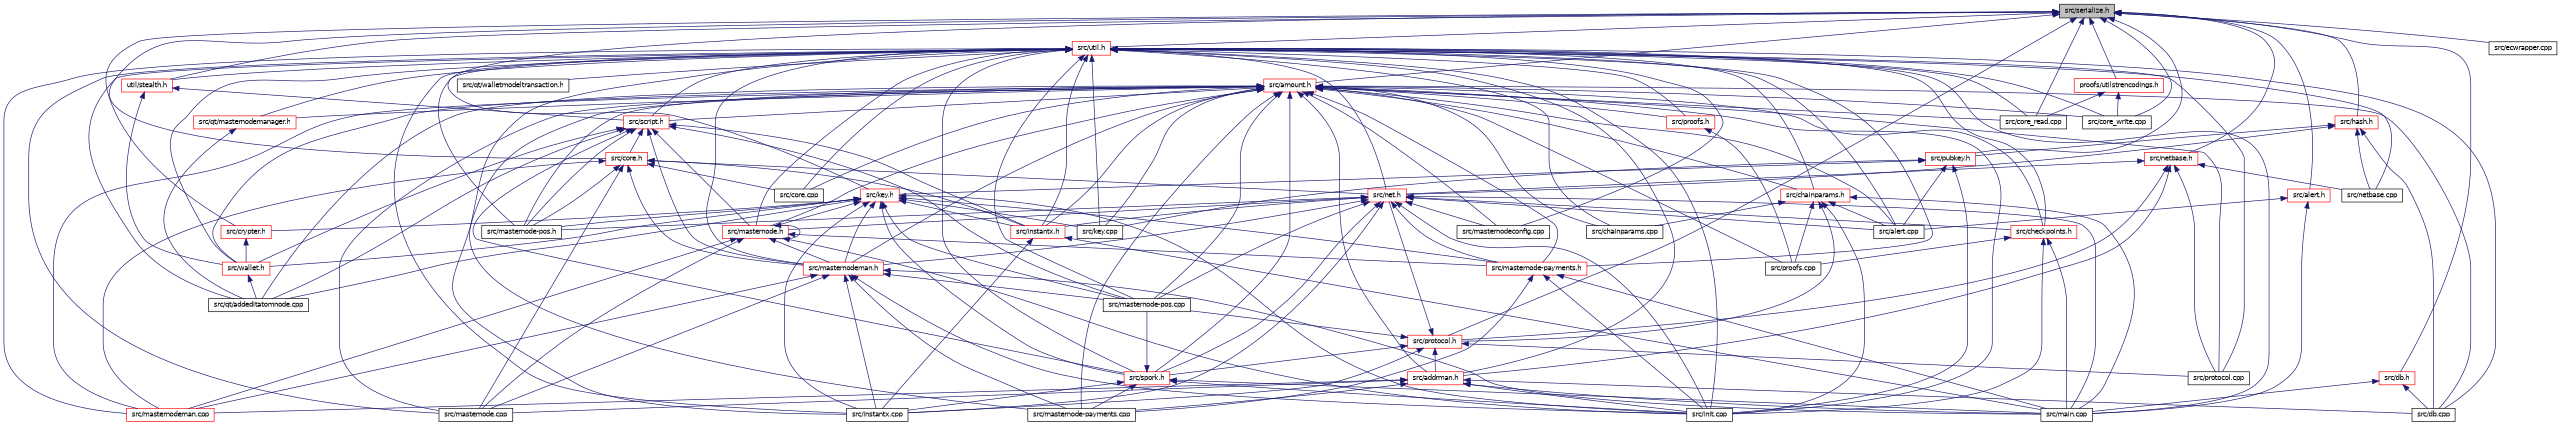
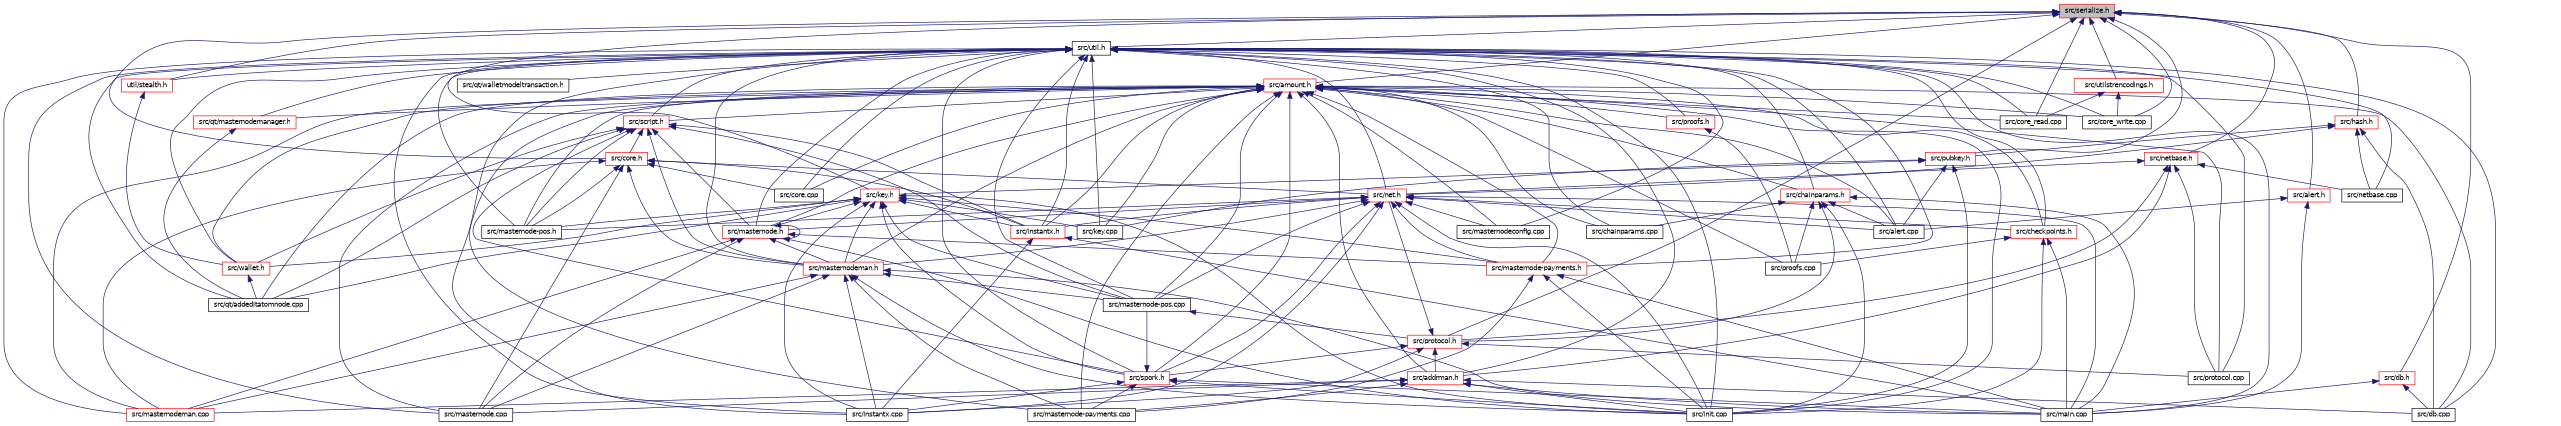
(2087, 11) -> (2087, 11)
(1091, 48) -> (1091, 48)
(2523, 48) -> none
(2119, 86) -> (2119, 86)
(401, 104) -> none
(246, 232) -> none
(1254, 318) -> (1270, 321)
